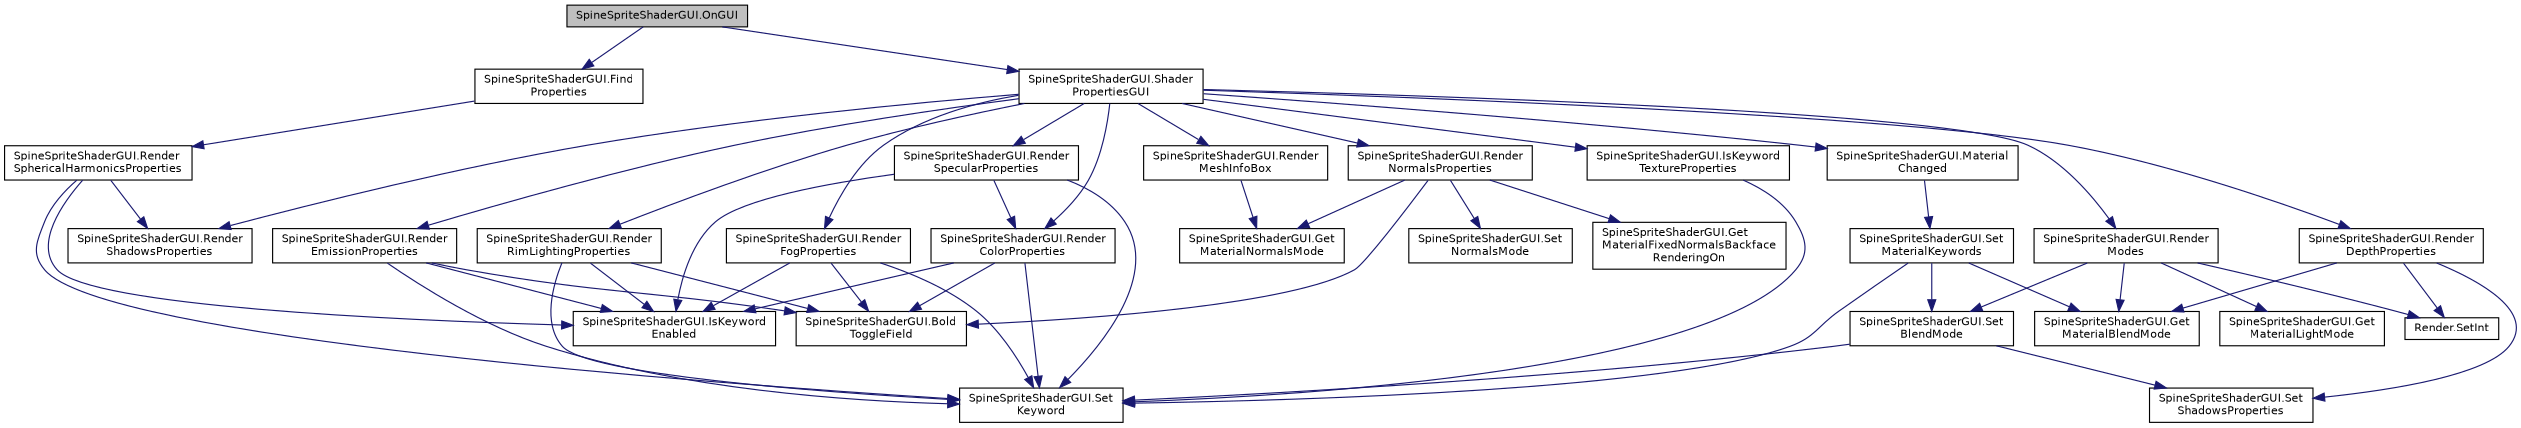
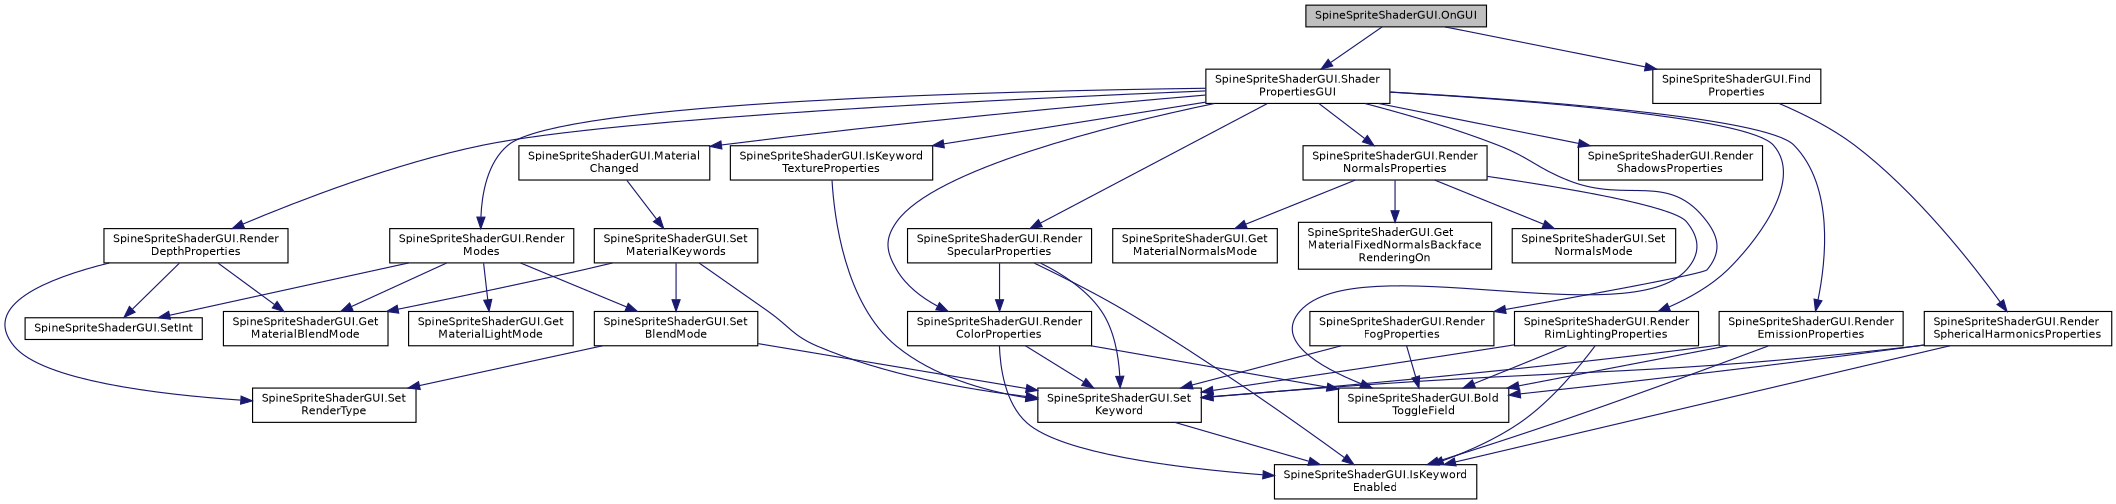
(1236, 163) -> none
(126, 200) -> (1652, 379)
(751, 284) -> (1242, 442)
(2452, 329) -> (114, 329)
(2231, 405) -> (334, 405)
